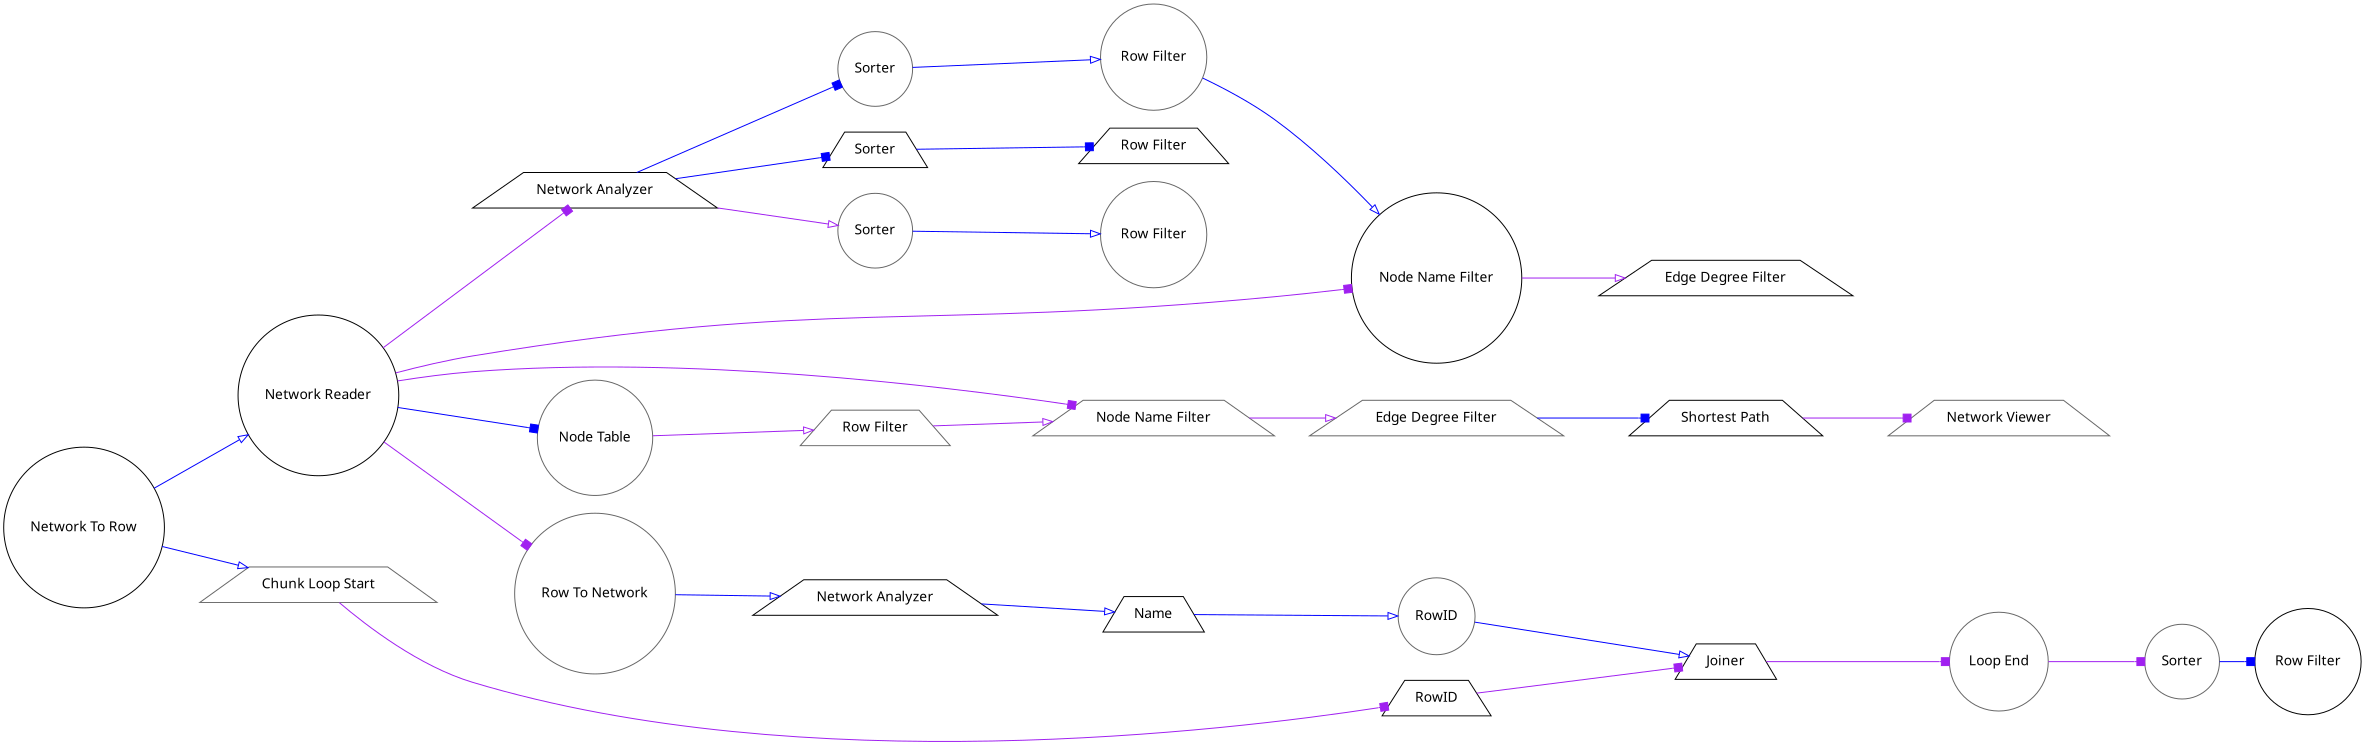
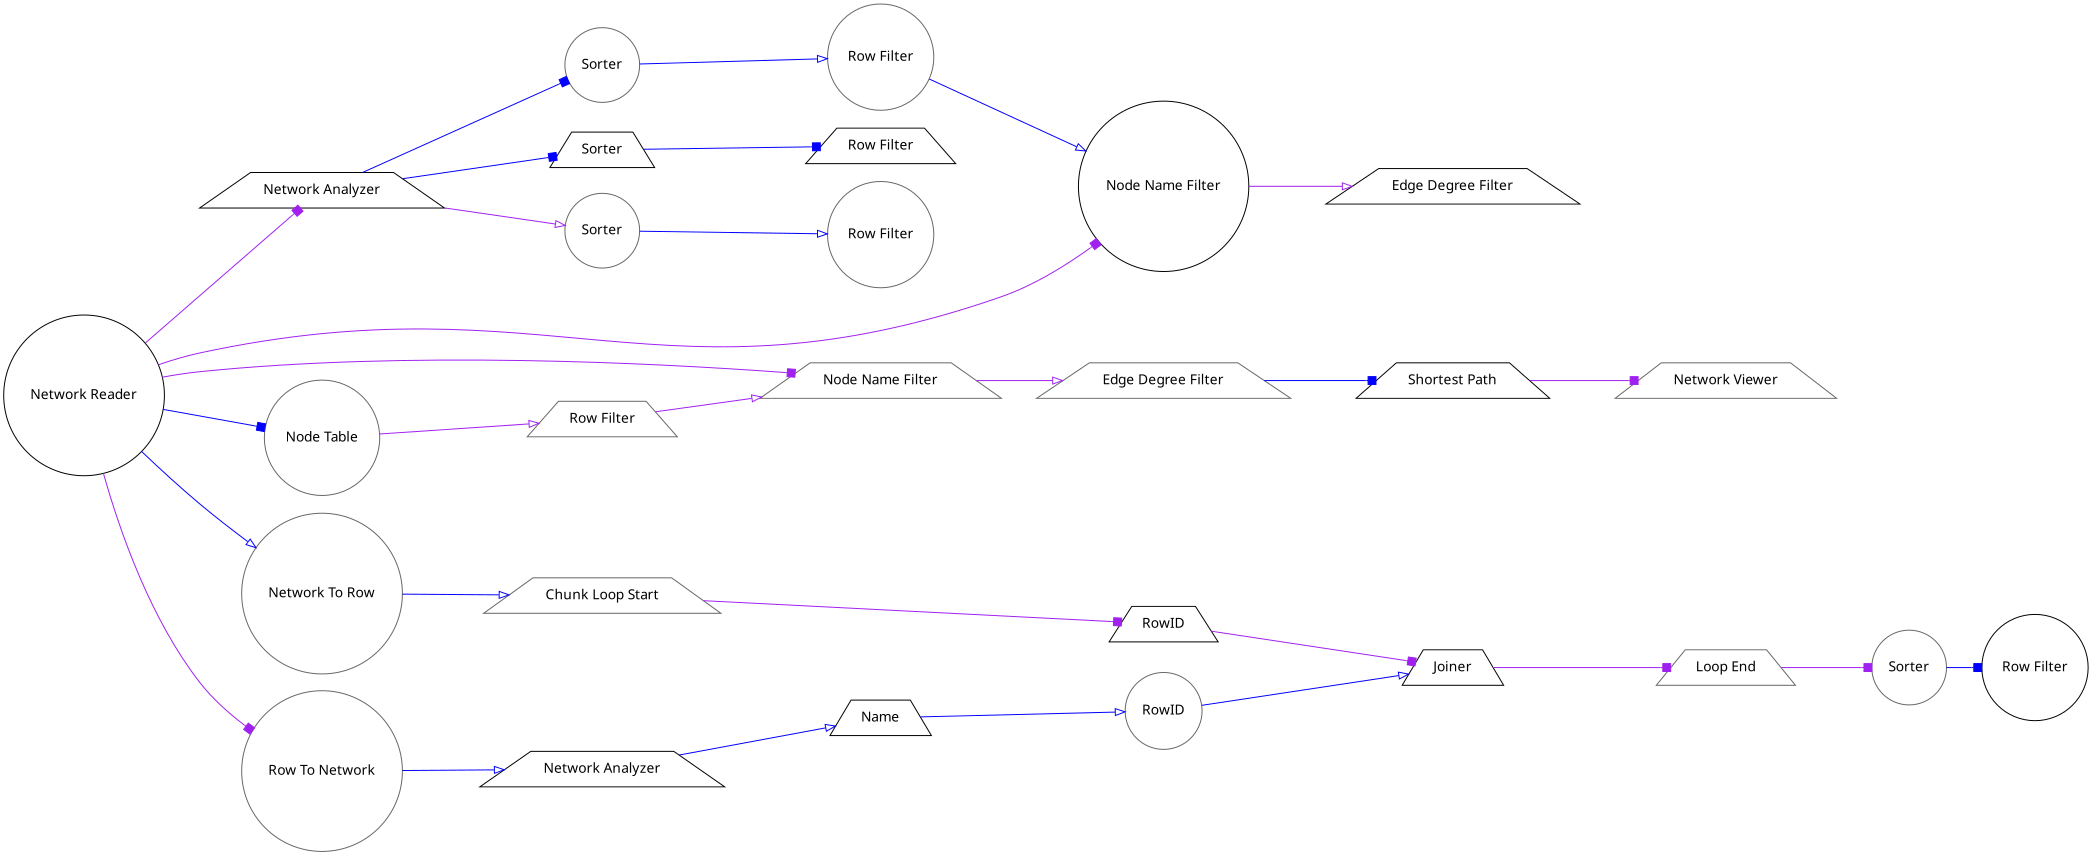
(197, 464) -> (193, 498)
(84, 528) -> (322, 594)
(1999, 662) -> (1726, 668)
